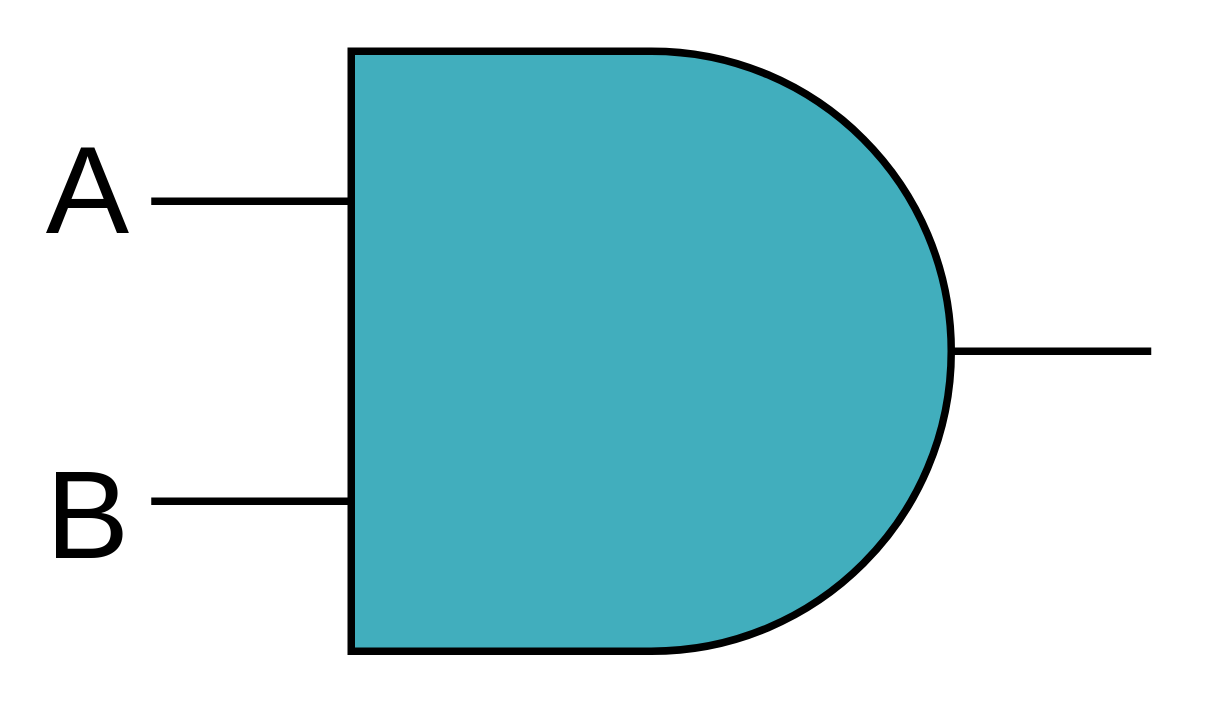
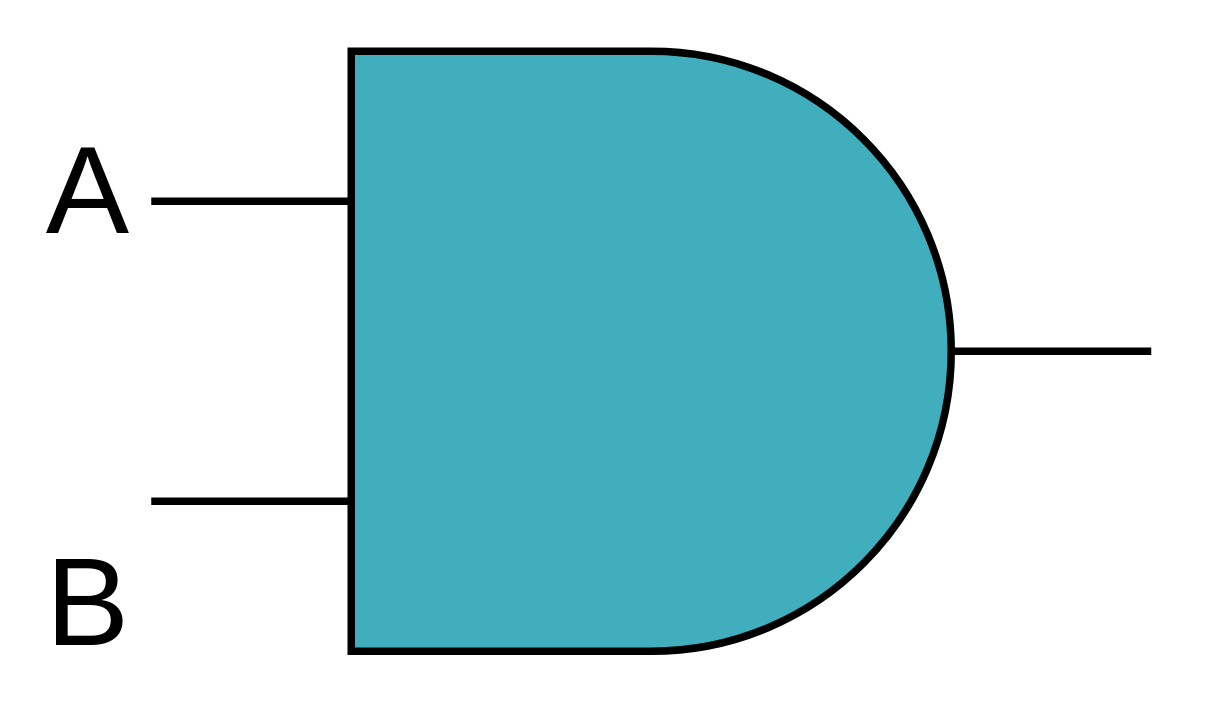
(89, 514) -> (89, 601)
